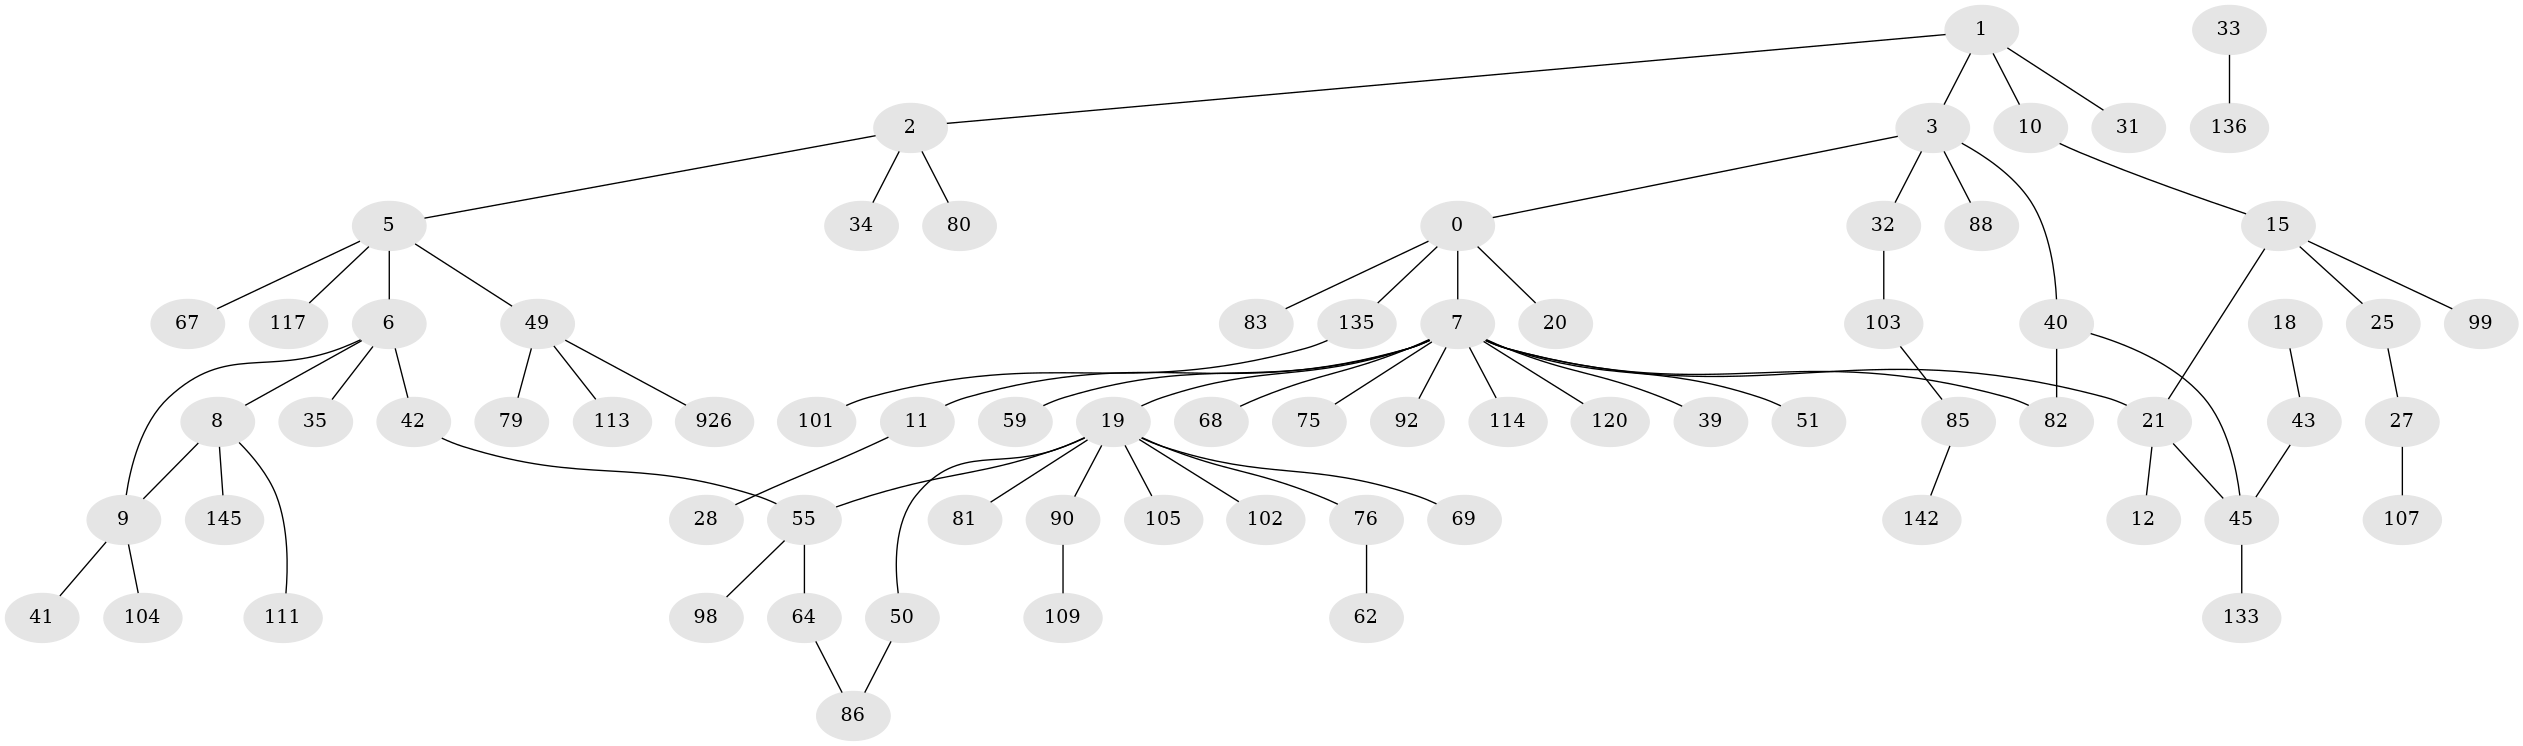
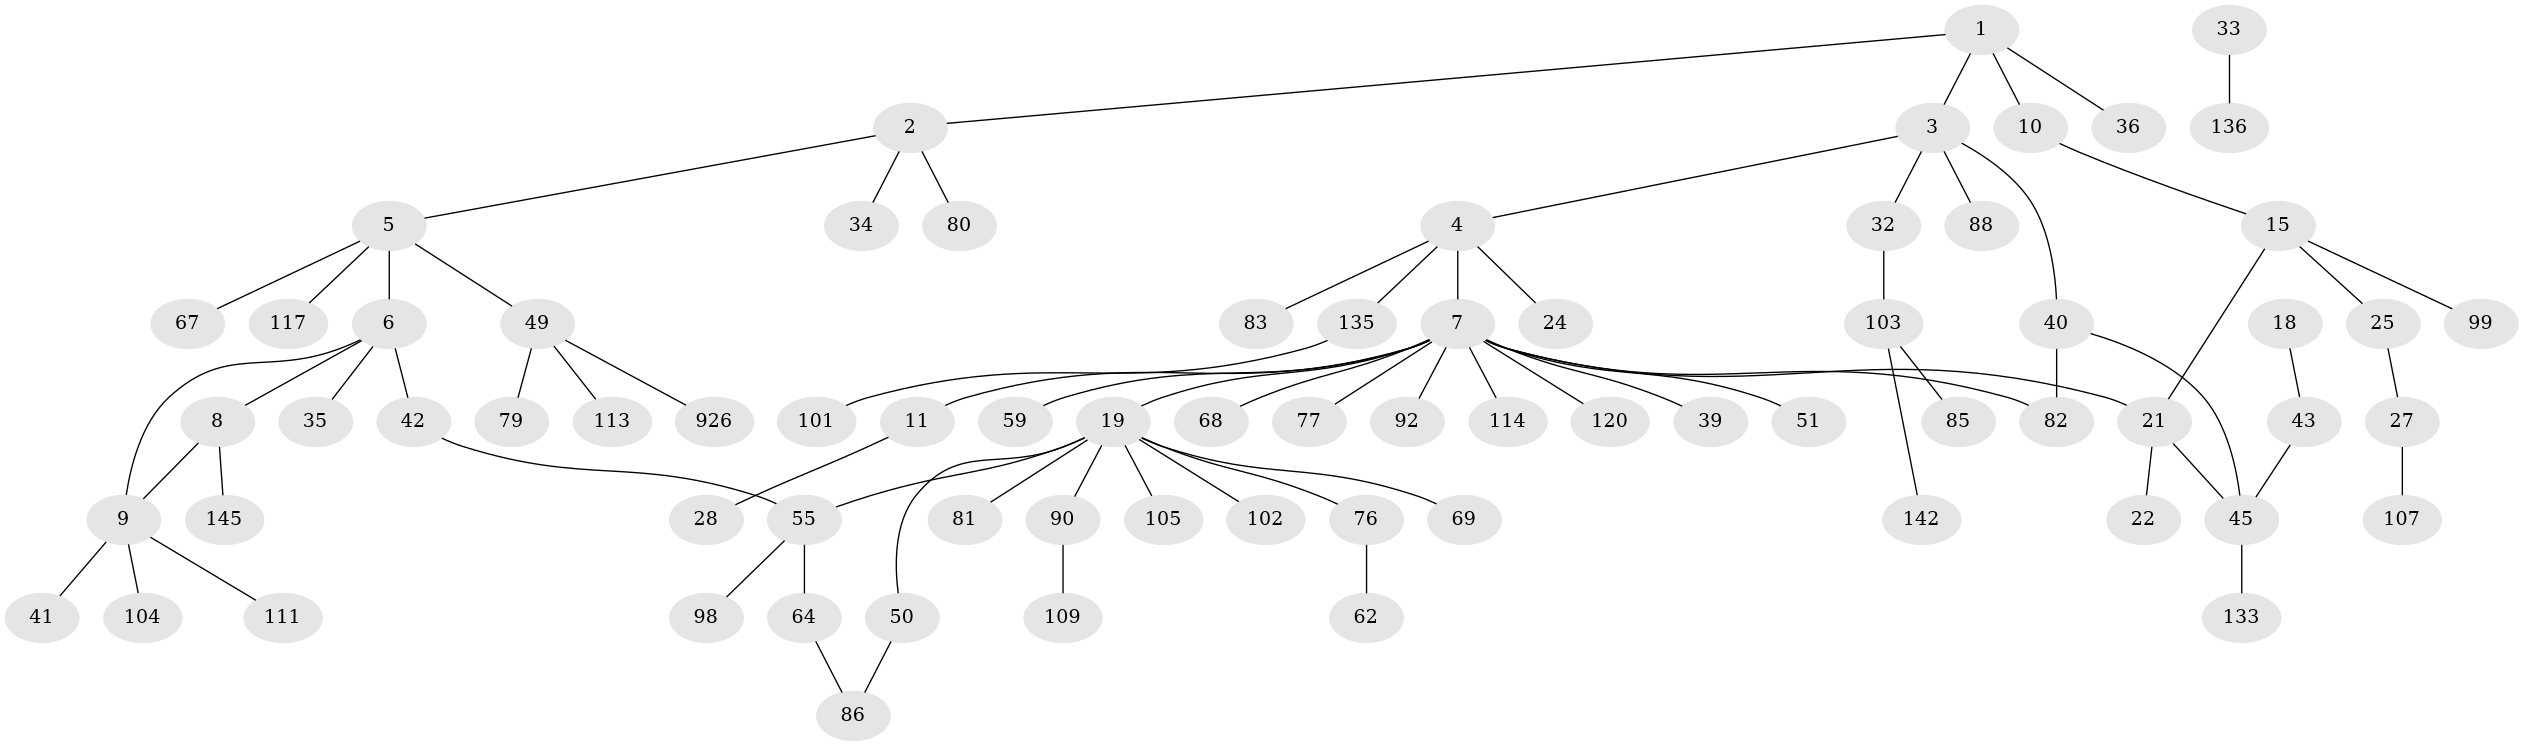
(2129, 128) -> (2129, 128)
(1458, 226) -> (1458, 226)
(1556, 324) -> (1556, 324)
(1309, 422) -> (1309, 422)
(1940, 471) -> (1903, 422)
(281, 512) -> (203, 569)
(2144, 520) -> (2144, 520)
